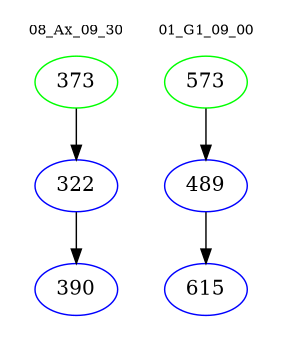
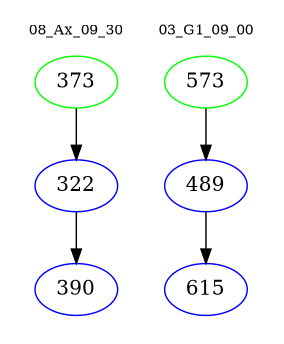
(207, 31) -> (207, 31)
